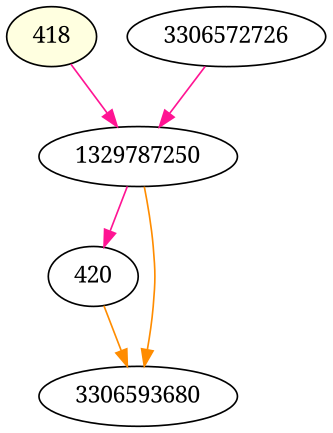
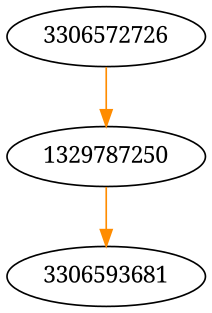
(52, 37) -> none
(187, 90) -> (106, 88)
(93, 276) -> none
(138, 396) -> (106, 276)
